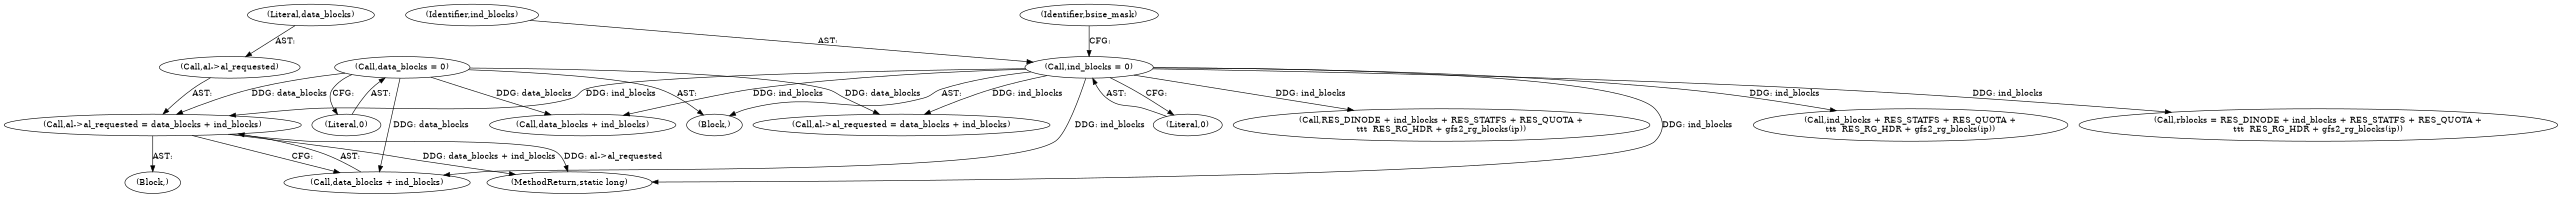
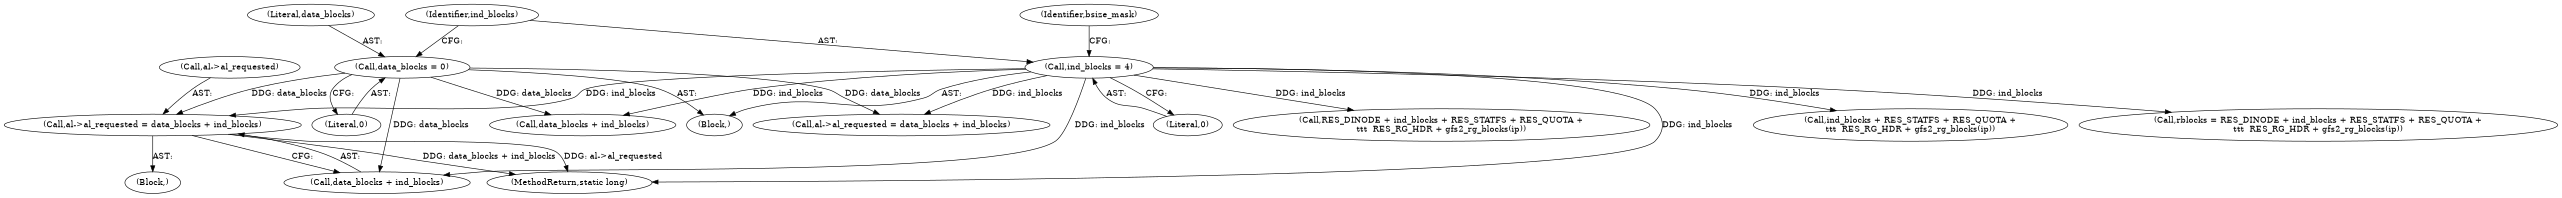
none -> (440, 39)
(273, 40) -> (354, 40)
(1089, 67) -> (1089, 67)
